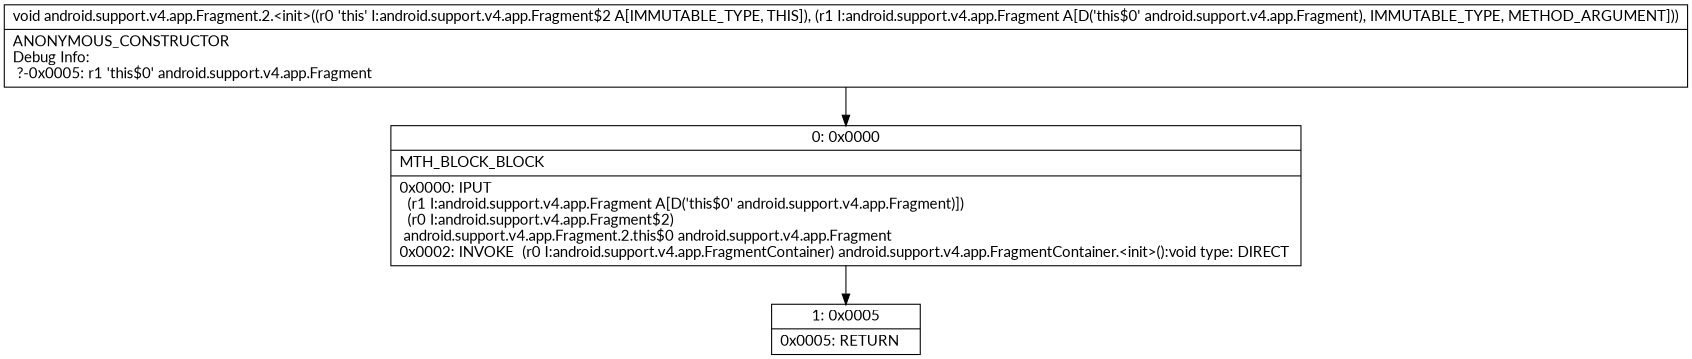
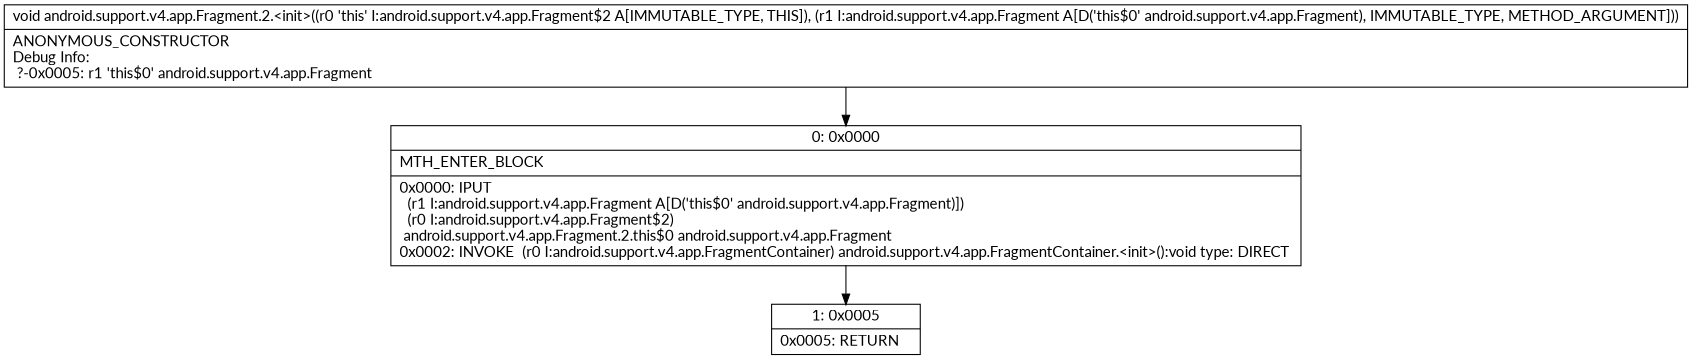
(472, 163) -> (472, 163)
